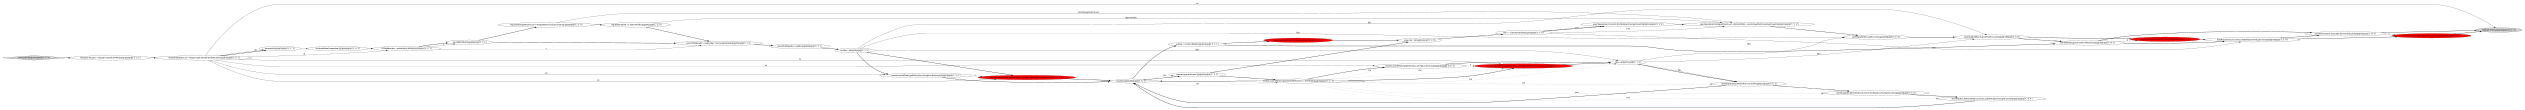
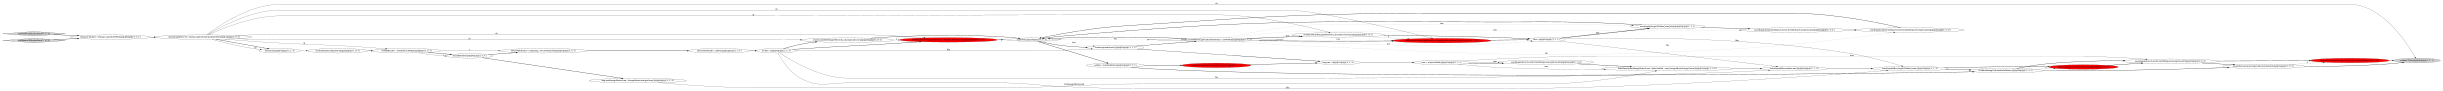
(636, 25) -> none
none -> (34, 40)
(1246, 51) -> (944, 51)
